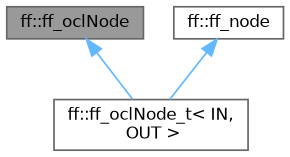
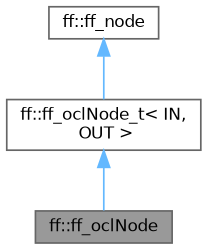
(115, 76) -> (104, 189)
